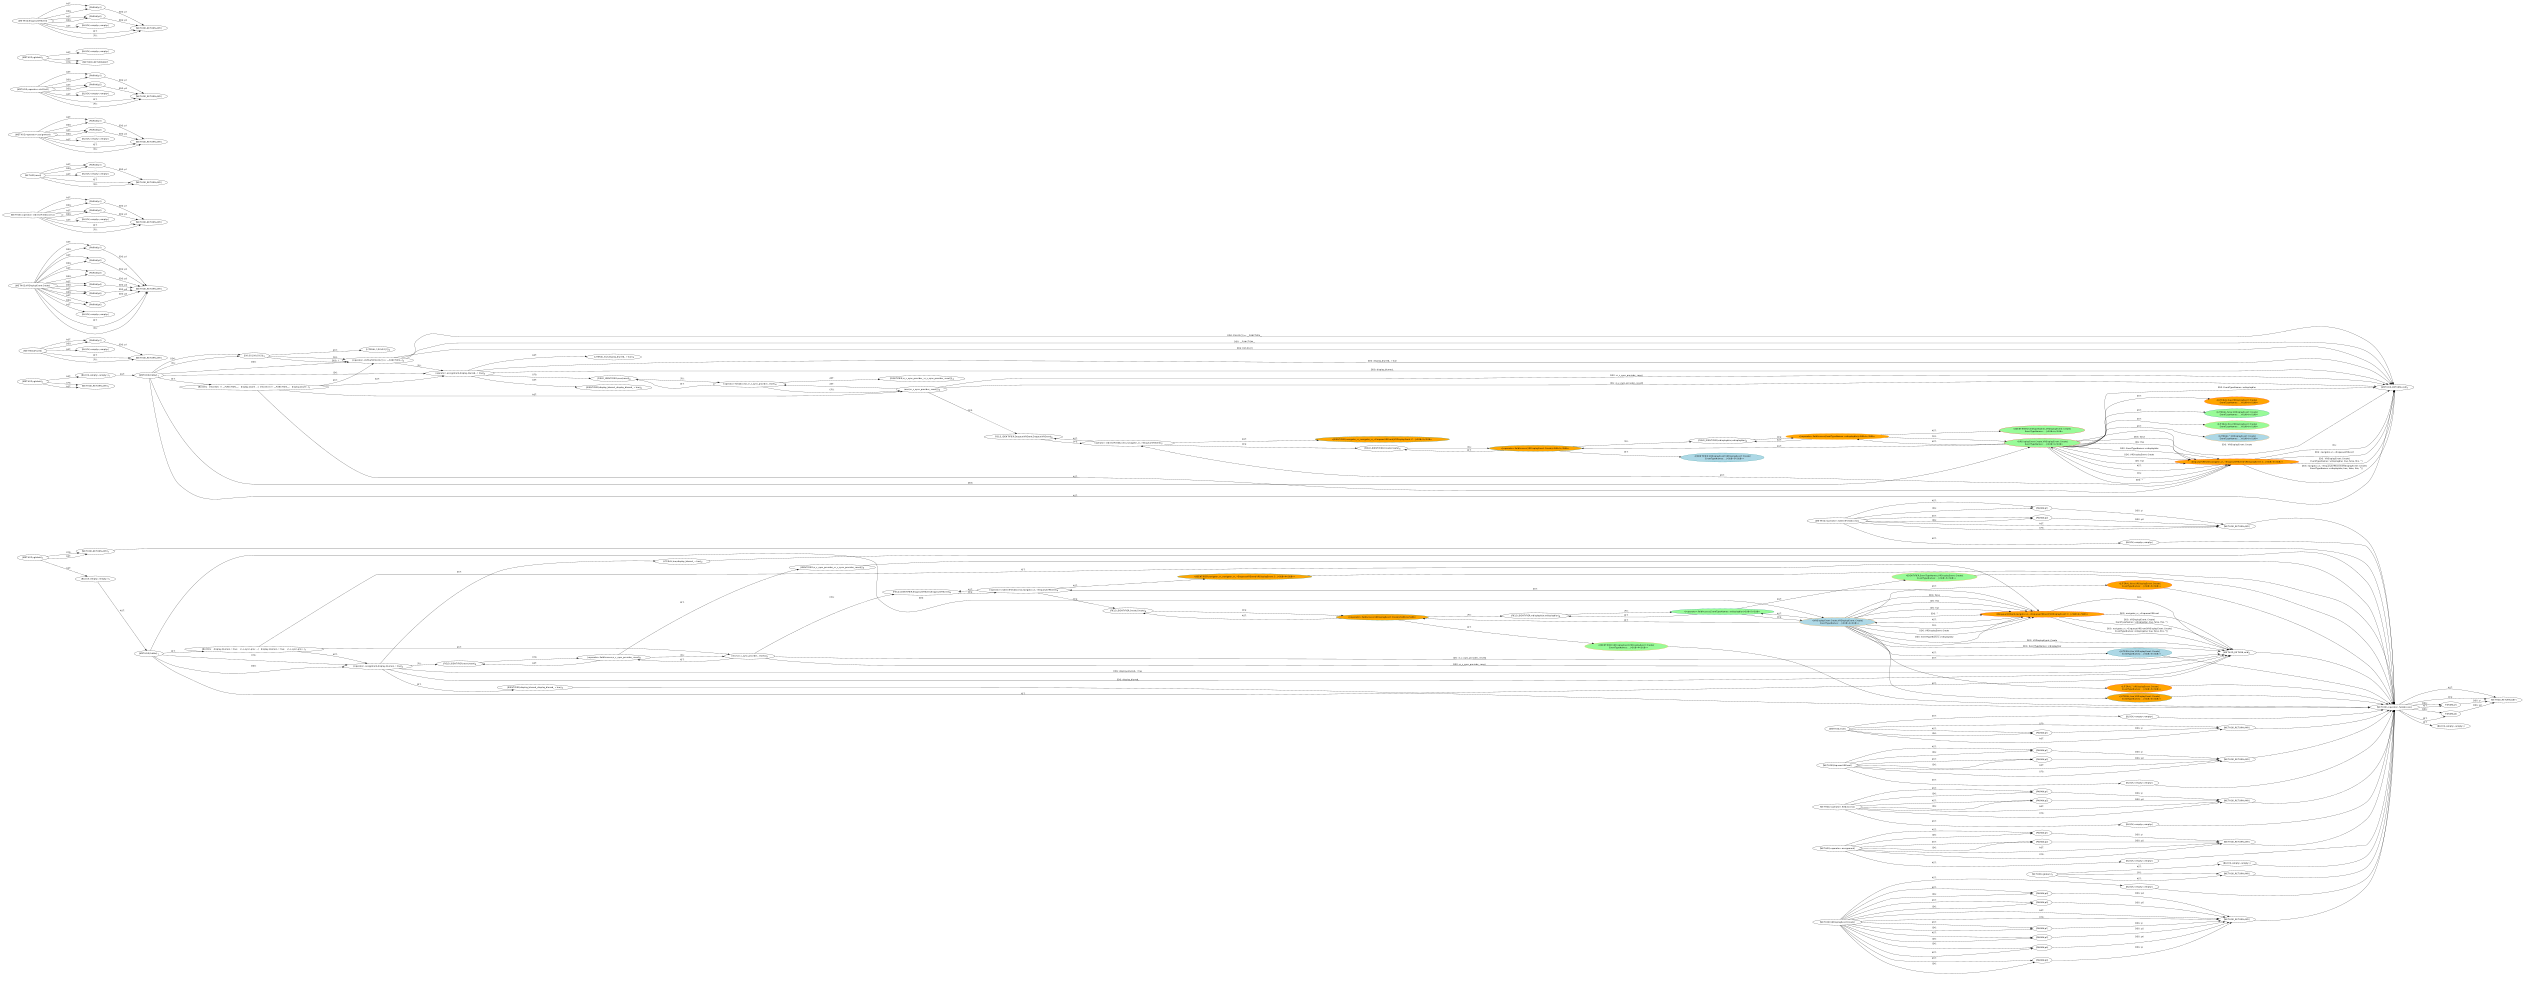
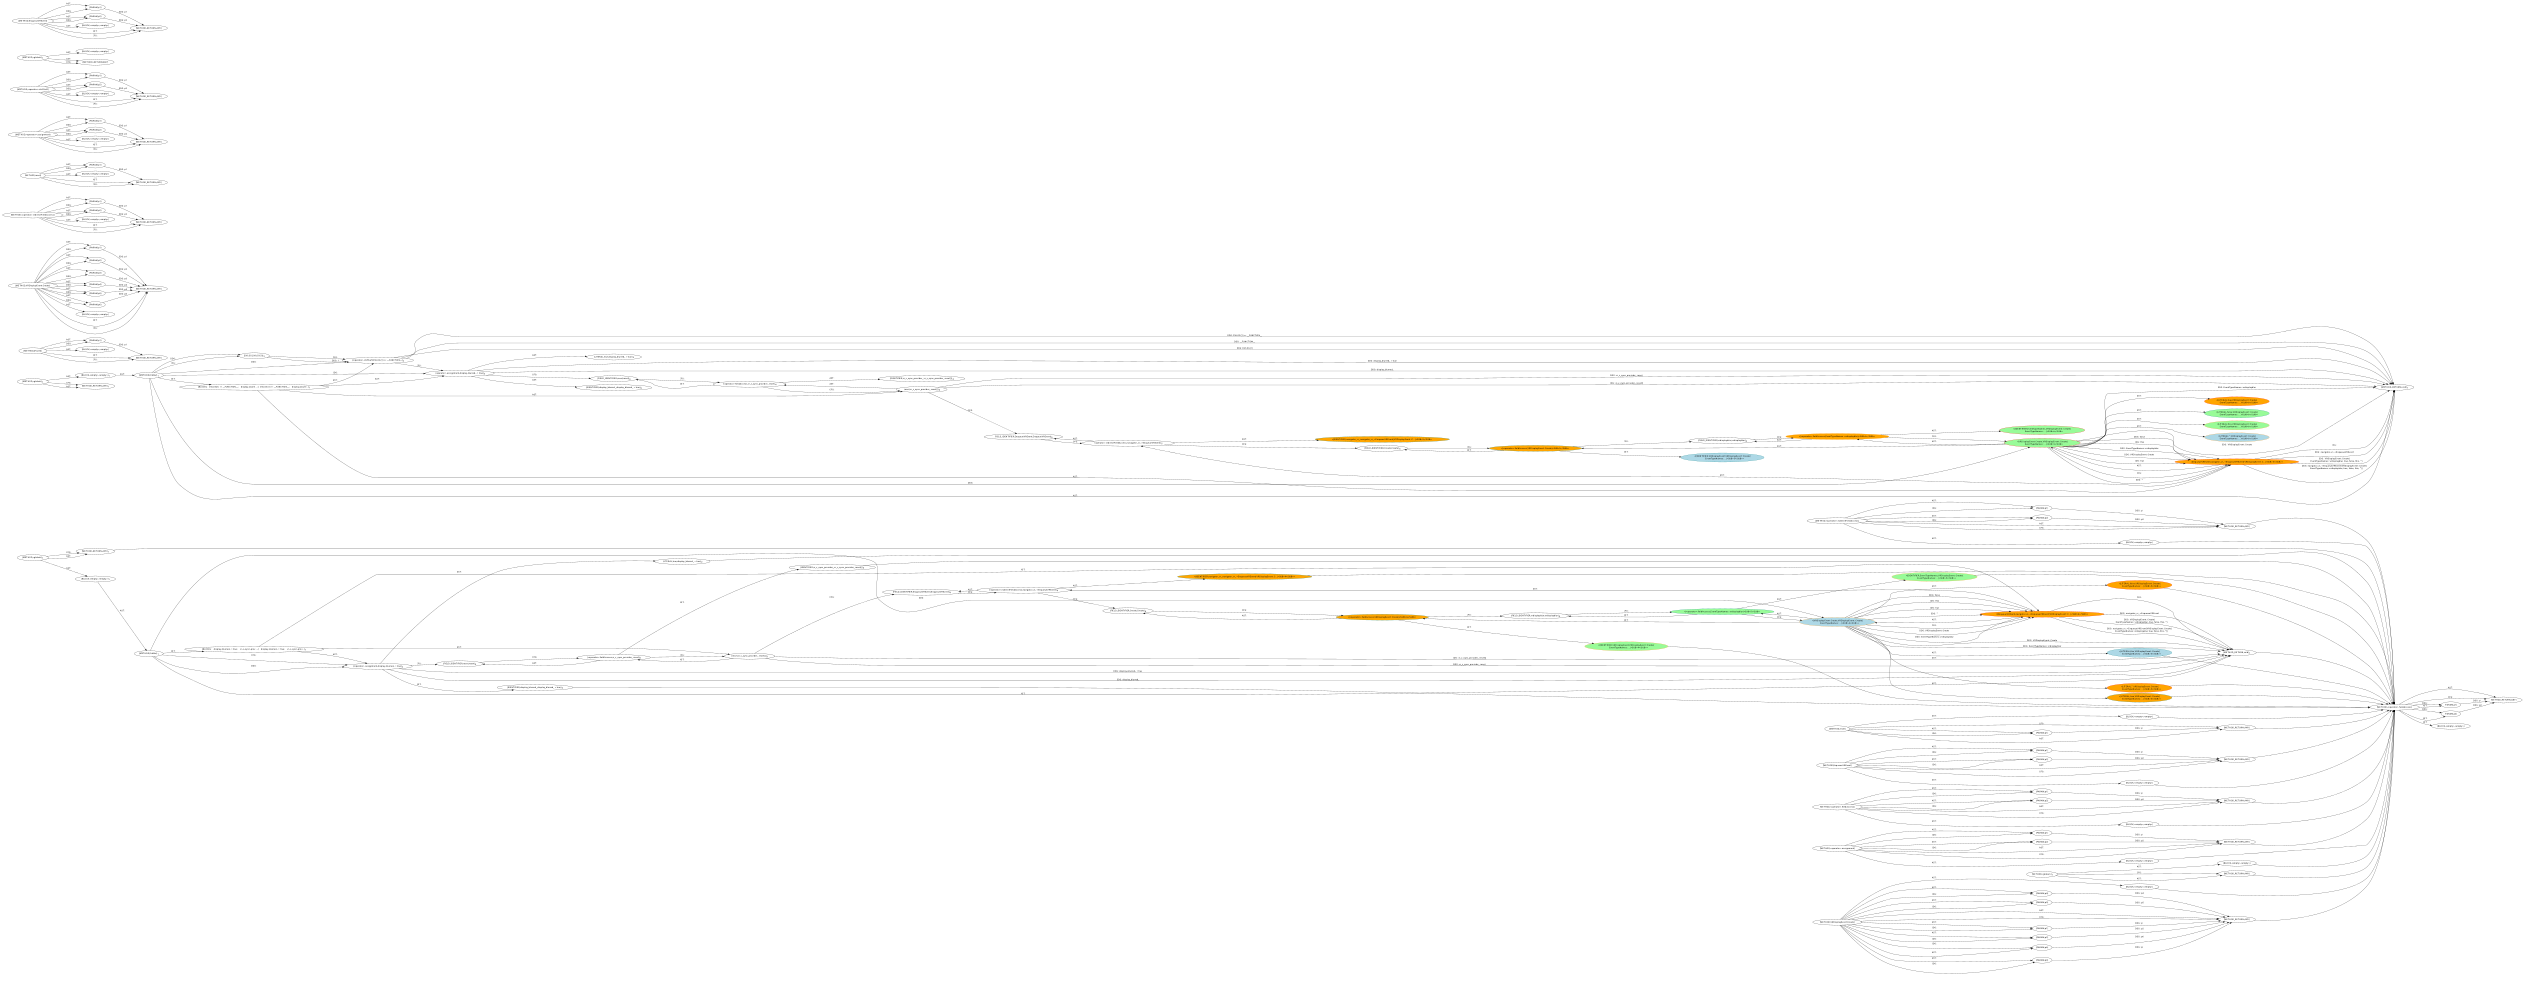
(378, 349) -> none
